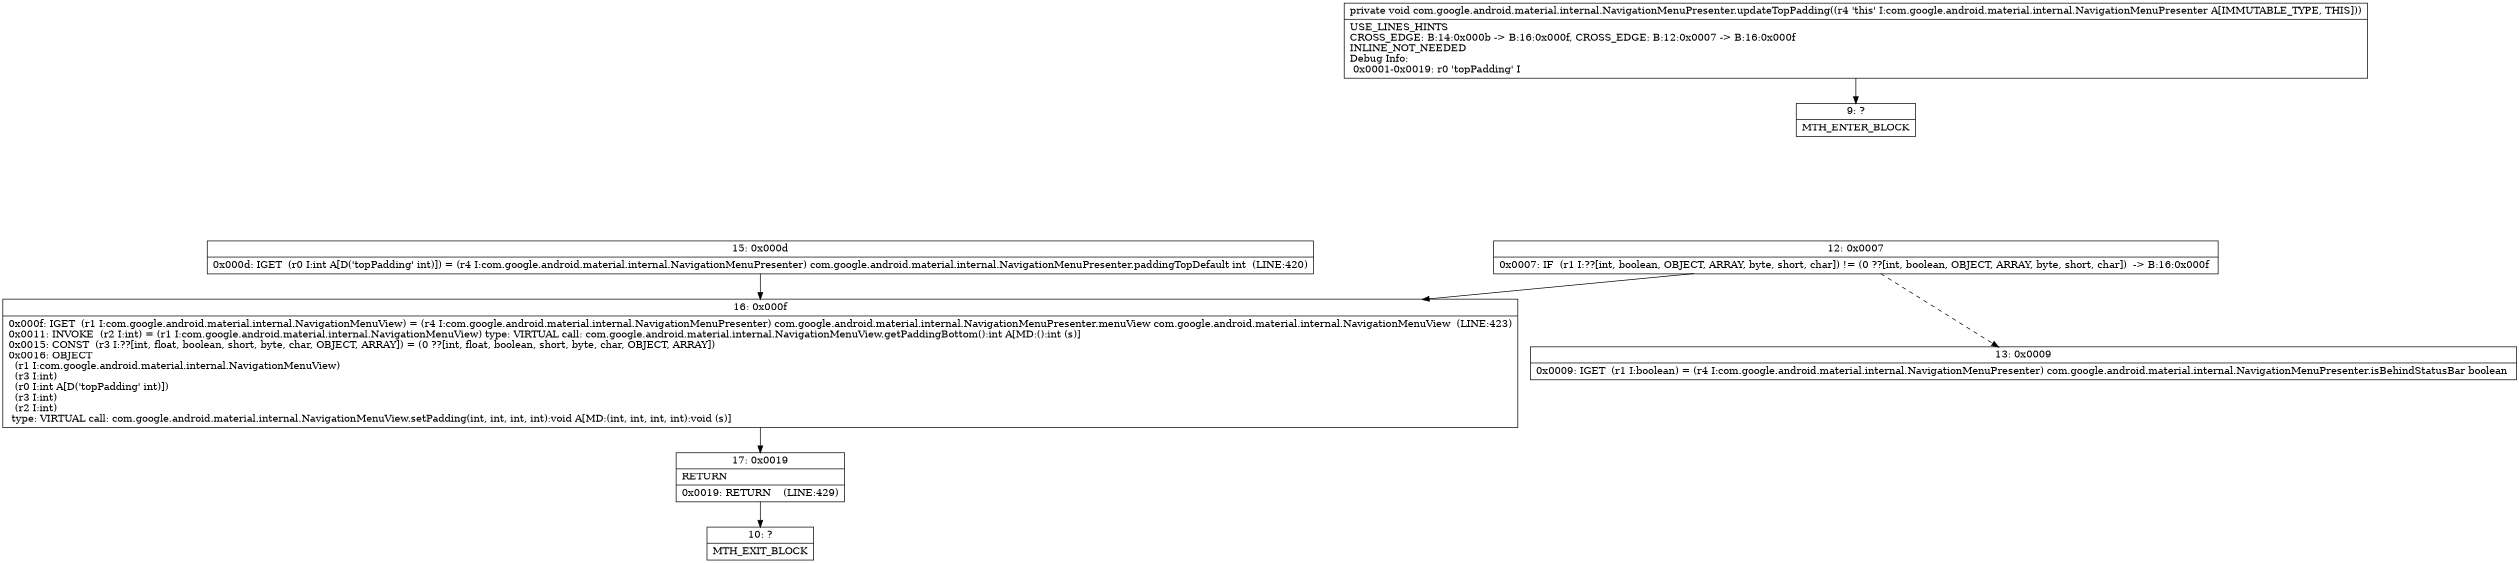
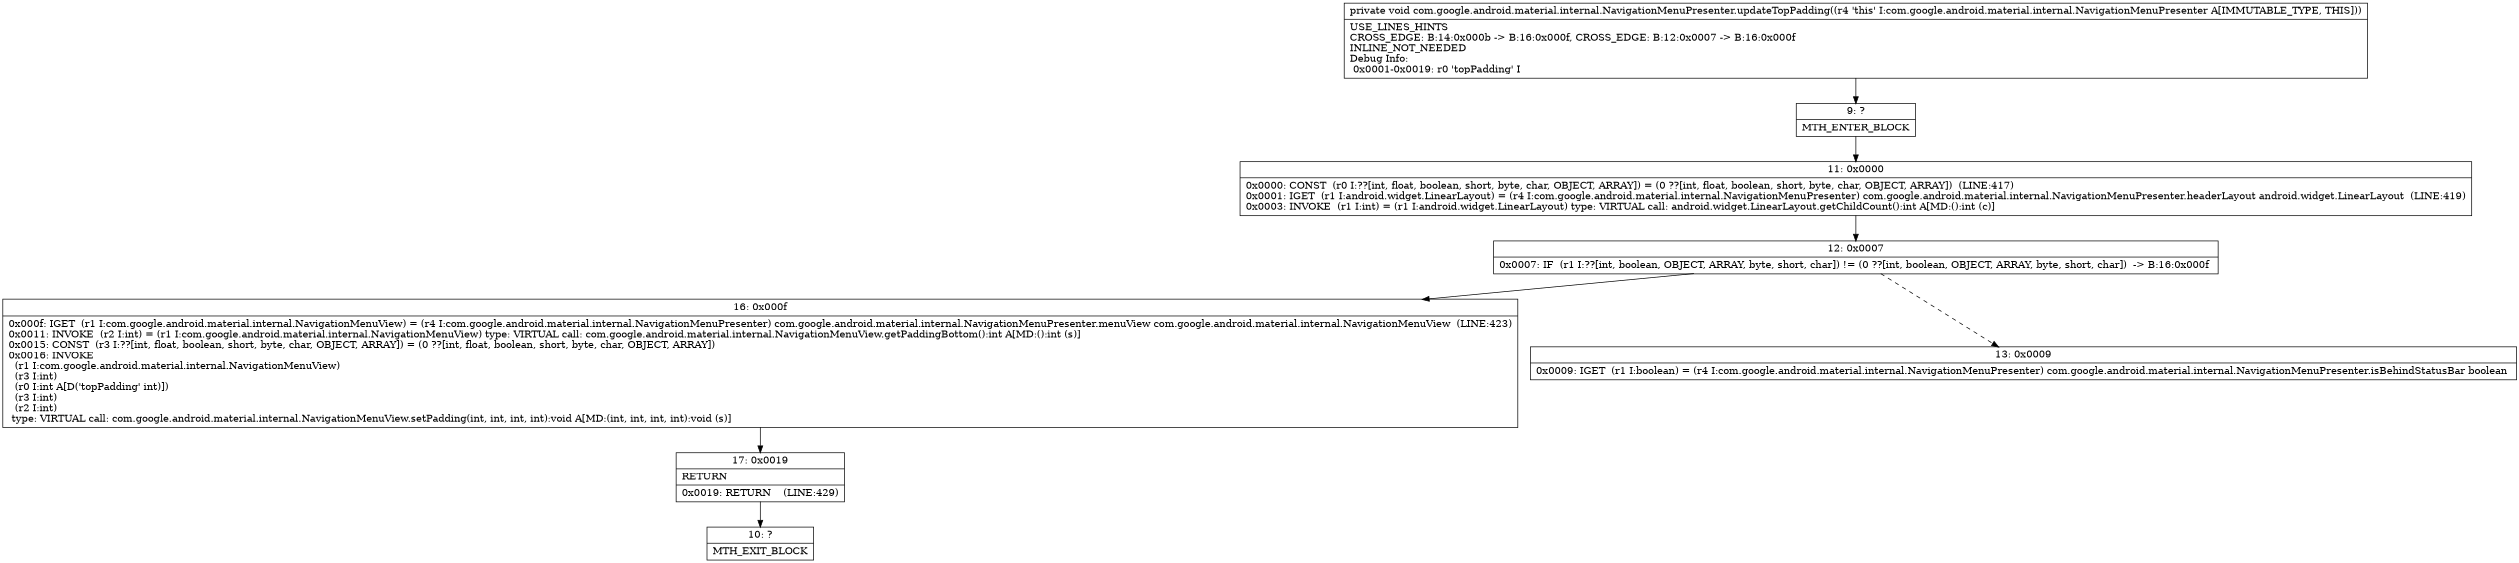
none -> (1856, 189)
(760, 257) -> none
(54, 356) -> (54, 356)
